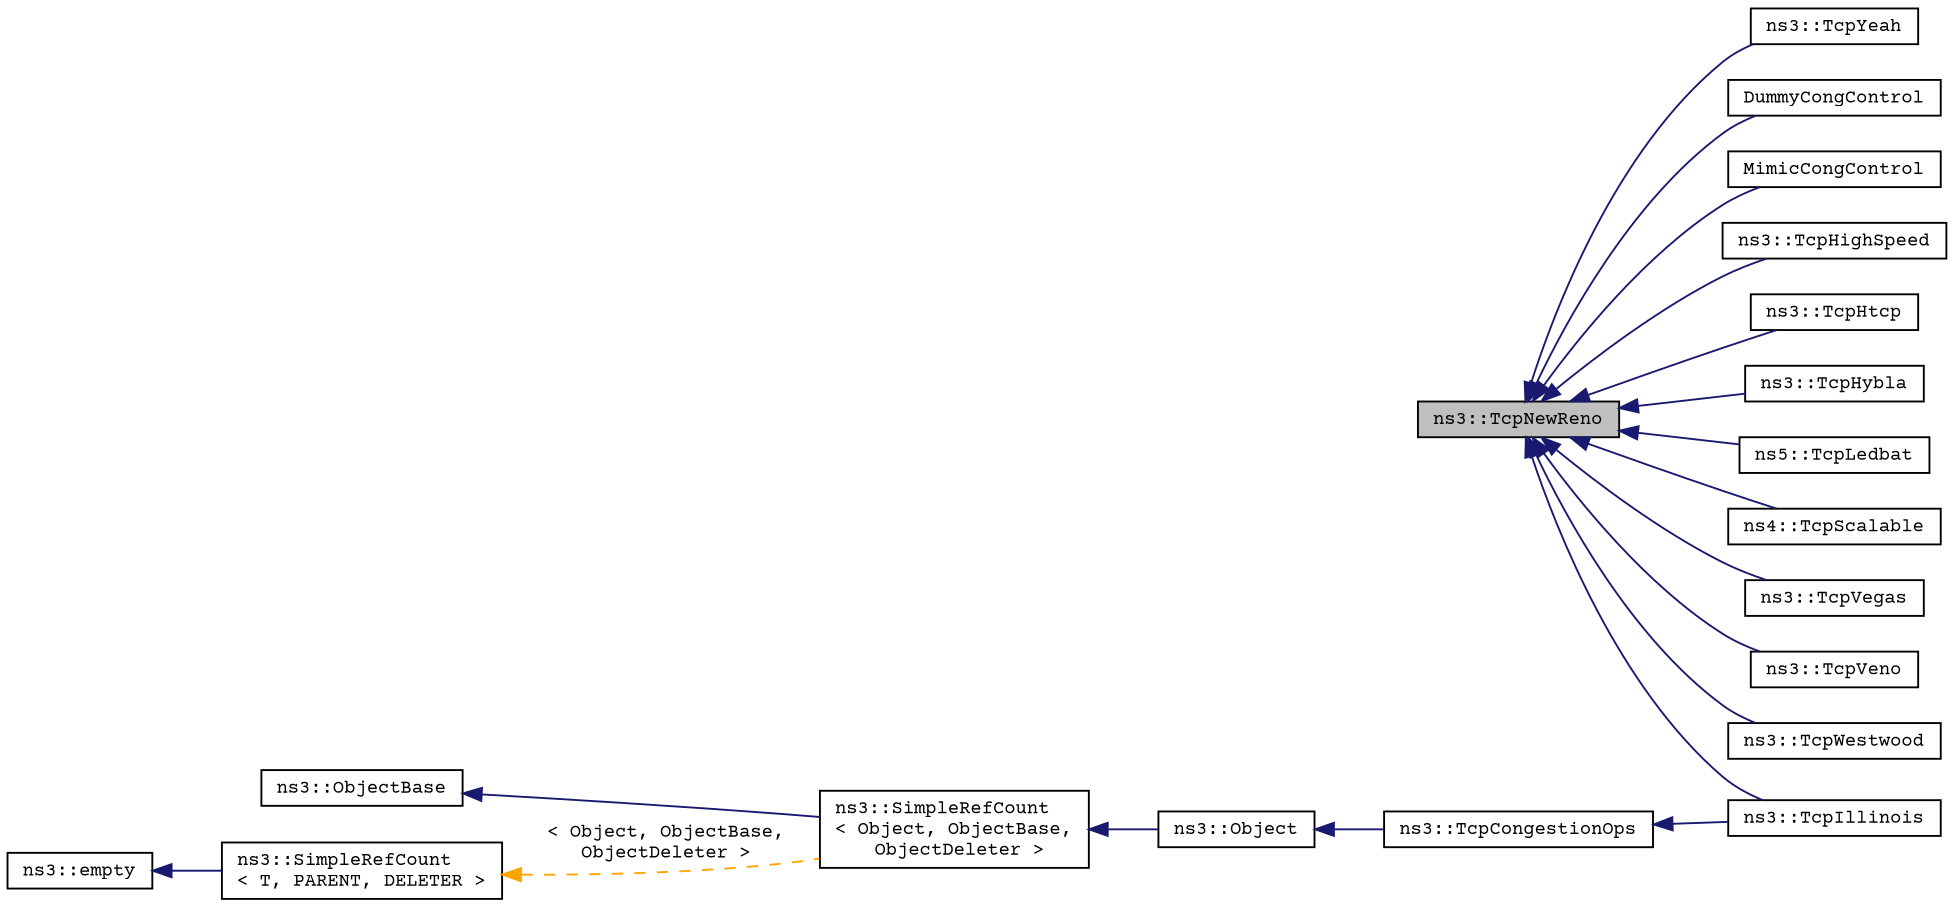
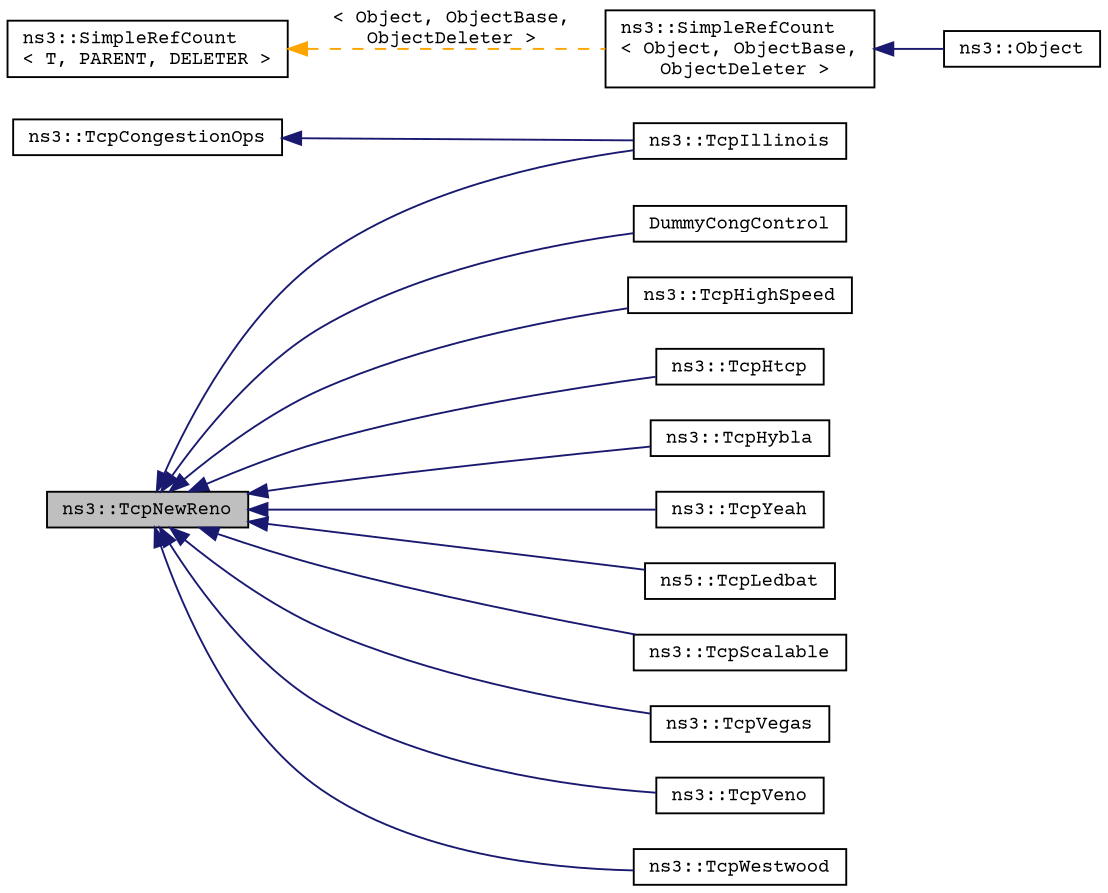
(1834, 169) -> none
(1834, 527) -> (740, 653)
(362, 788) -> none
(1359, 829) -> none
(80, 871) -> none
